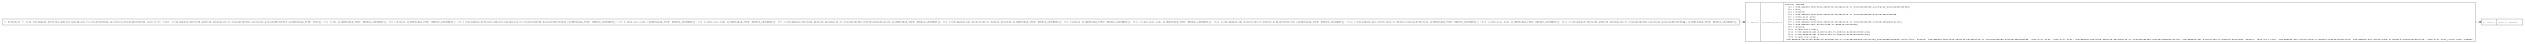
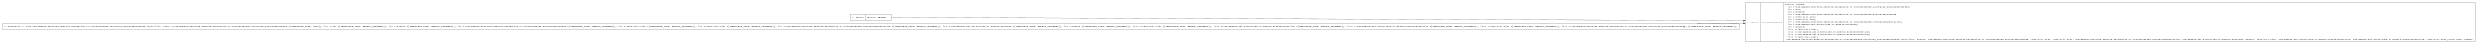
(2478, 22) -> (1318, 19)
